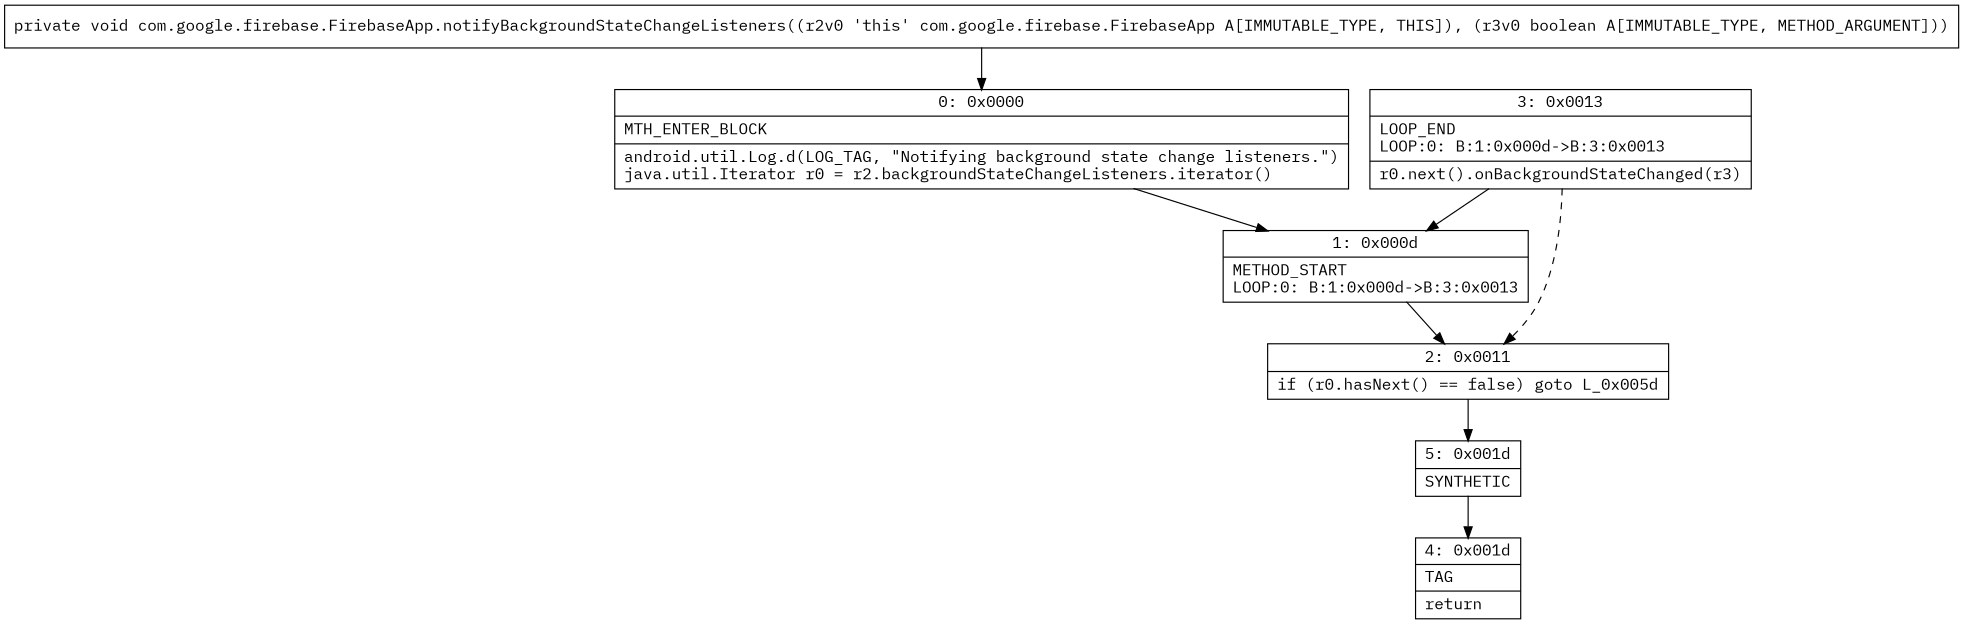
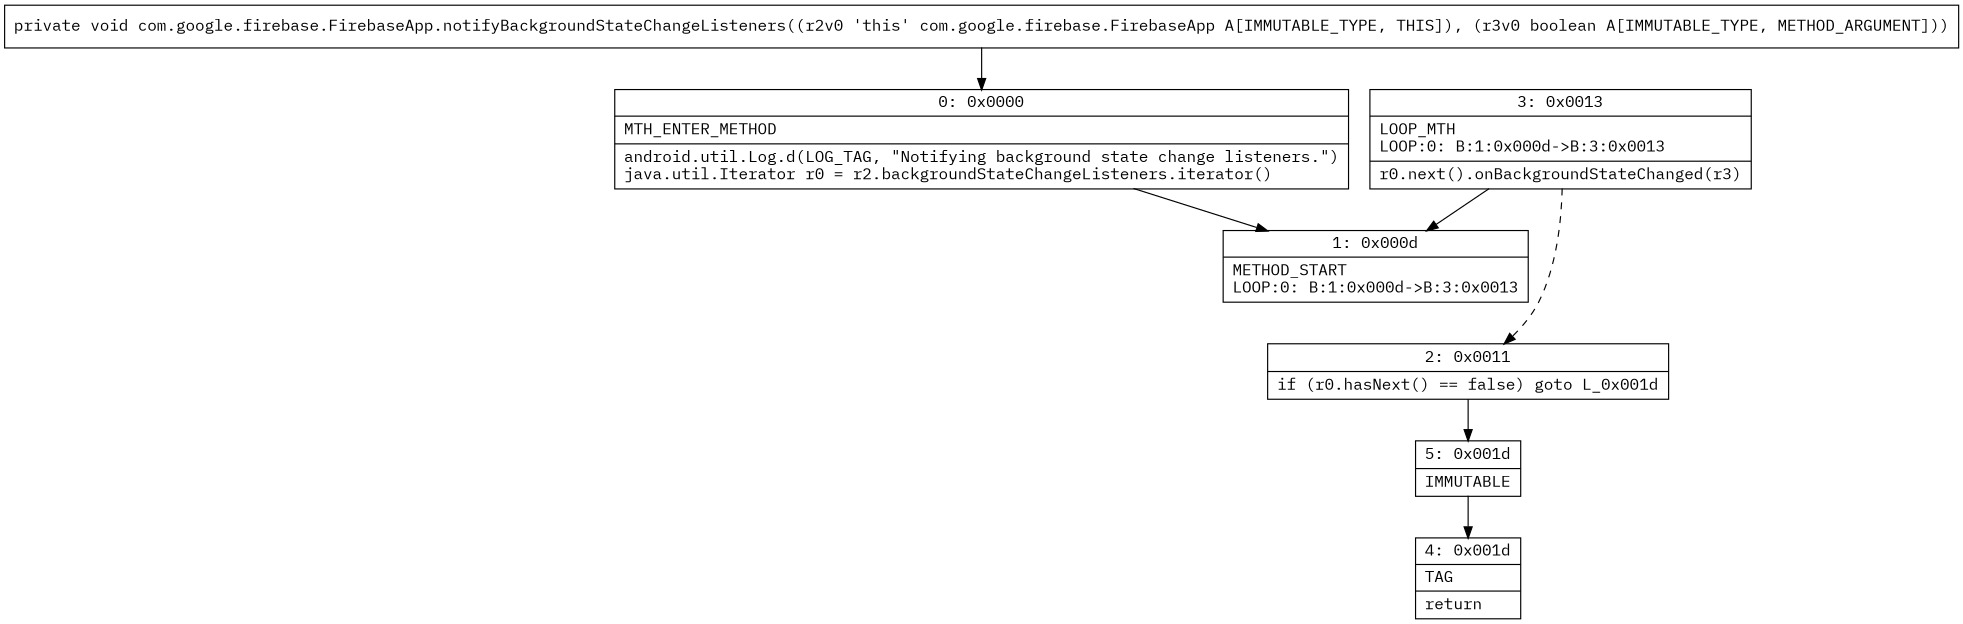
(696, 129) -> (701, 129)
(1418, 129) -> (1418, 129)
(1422, 319) -> none
(1468, 385) -> (1468, 385)
(1468, 482) -> (1468, 482)
